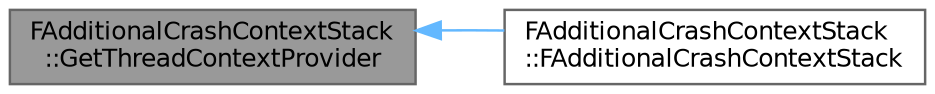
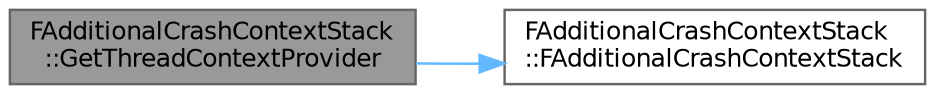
(473, 30) -> (448, 64)
